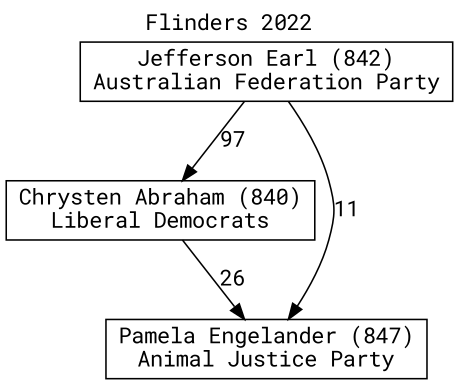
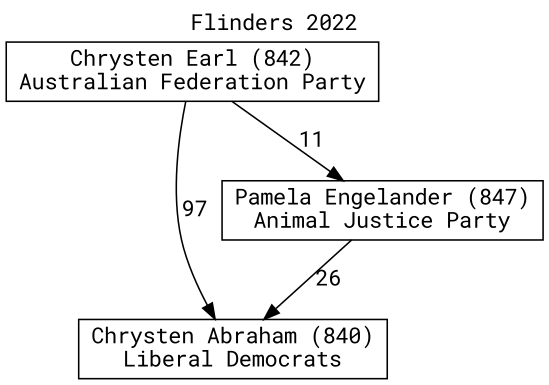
(266, 72) -> (192, 72)
(209, 273) -> (314, 274)
